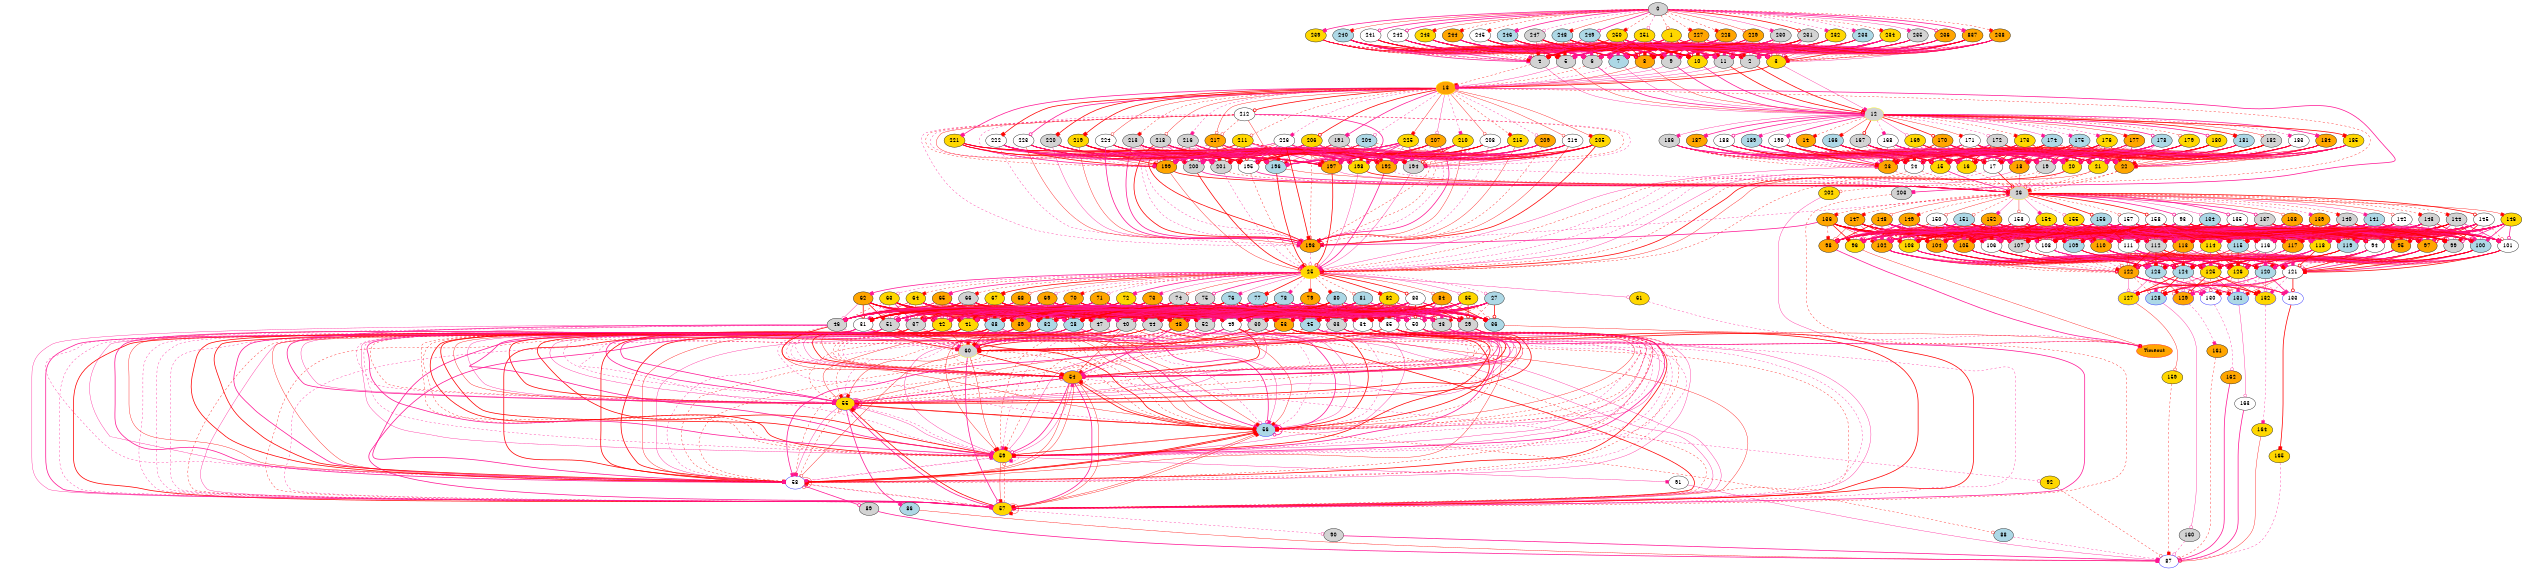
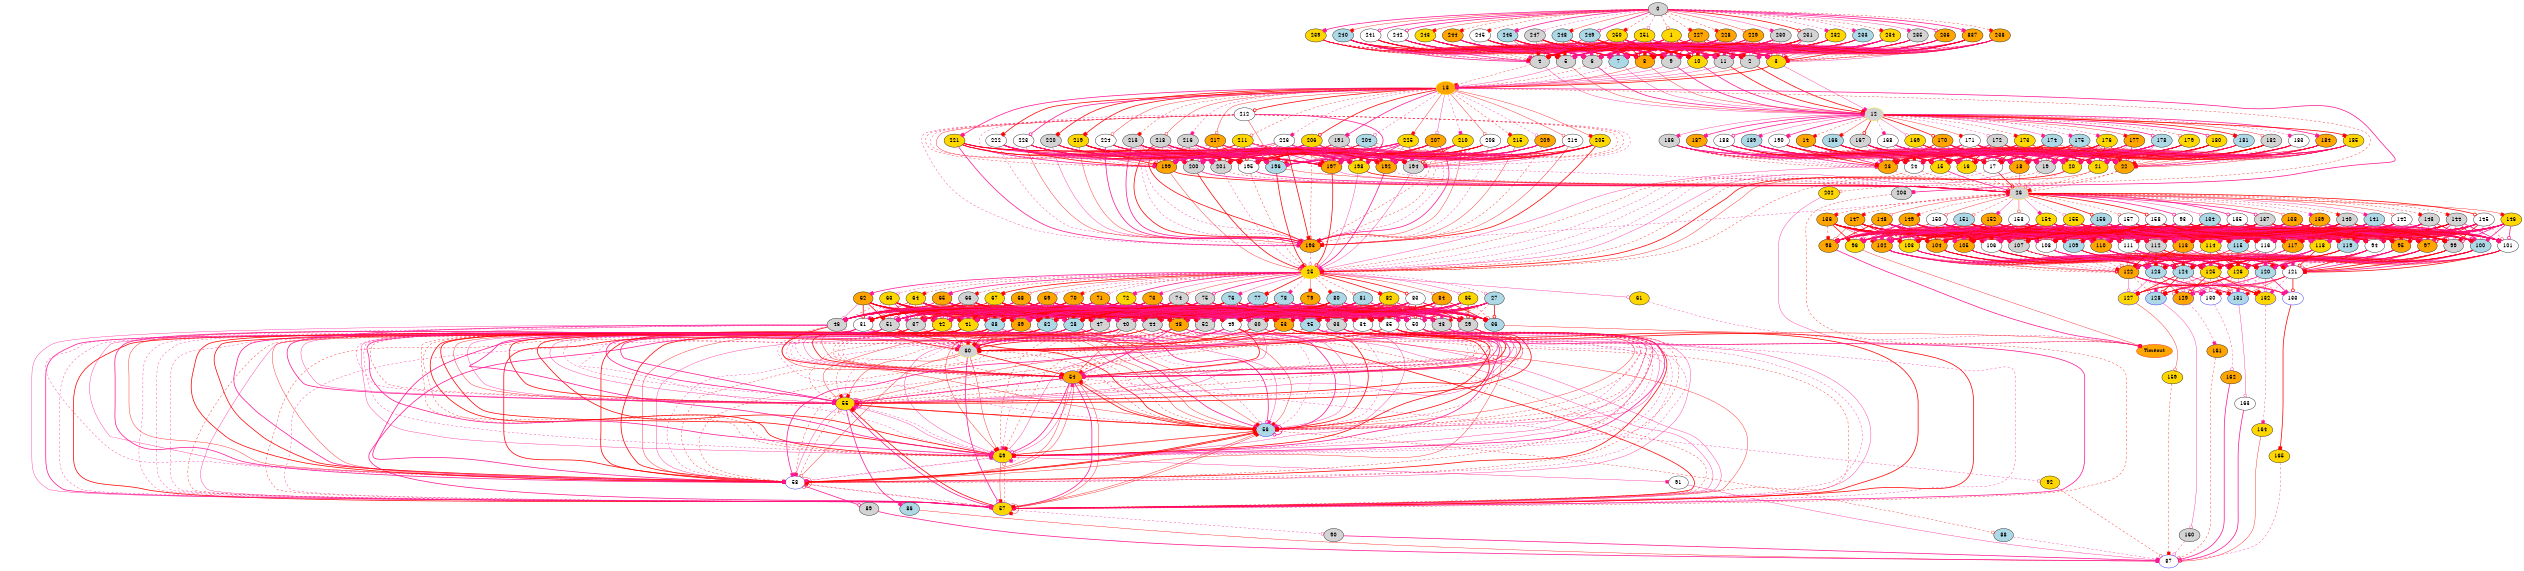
(1231, 127) -> (1616, 146)
(1583, 238) -> (1093, 237)
